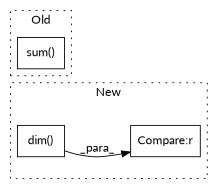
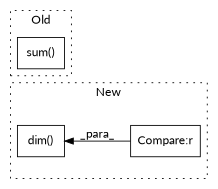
(93, 157) -> (102, 141)
